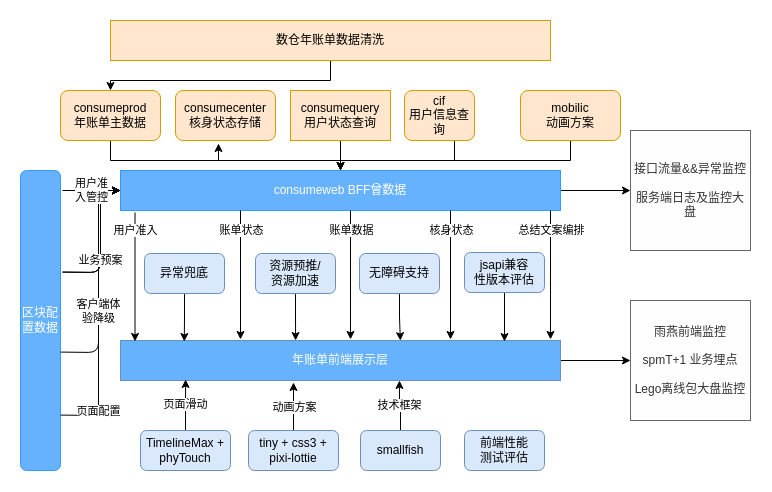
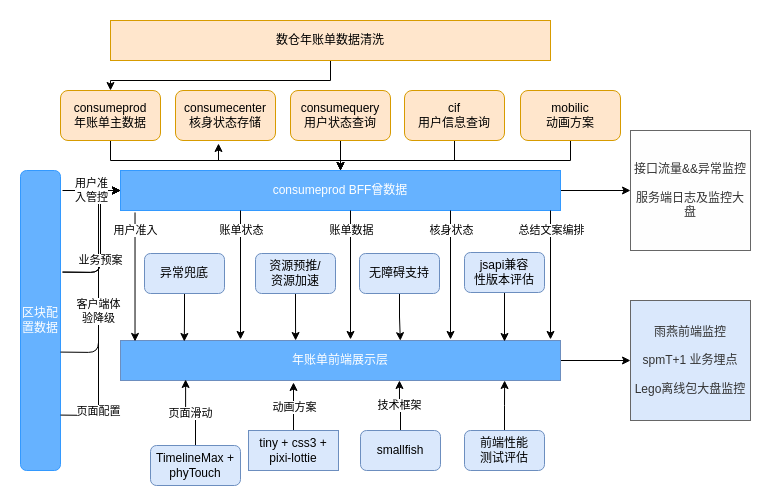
(341, 116) -> (341, 116)
(440, 116) -> (455, 116)
(341, 191) -> (341, 191)
(691, 361) -> (691, 361)
none -> (505, 410)
(186, 451) -> (196, 466)
(294, 451) -> (294, 451)
